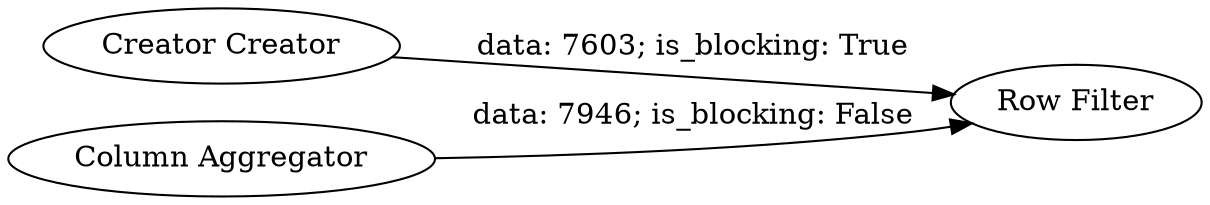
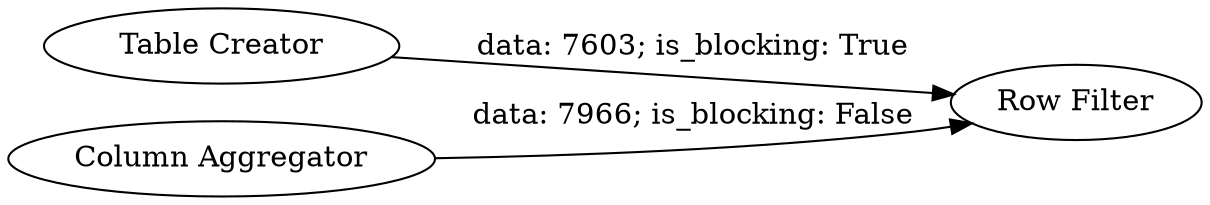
(222, 46) -> (222, 46)
(693, 116) -> (693, 116)
